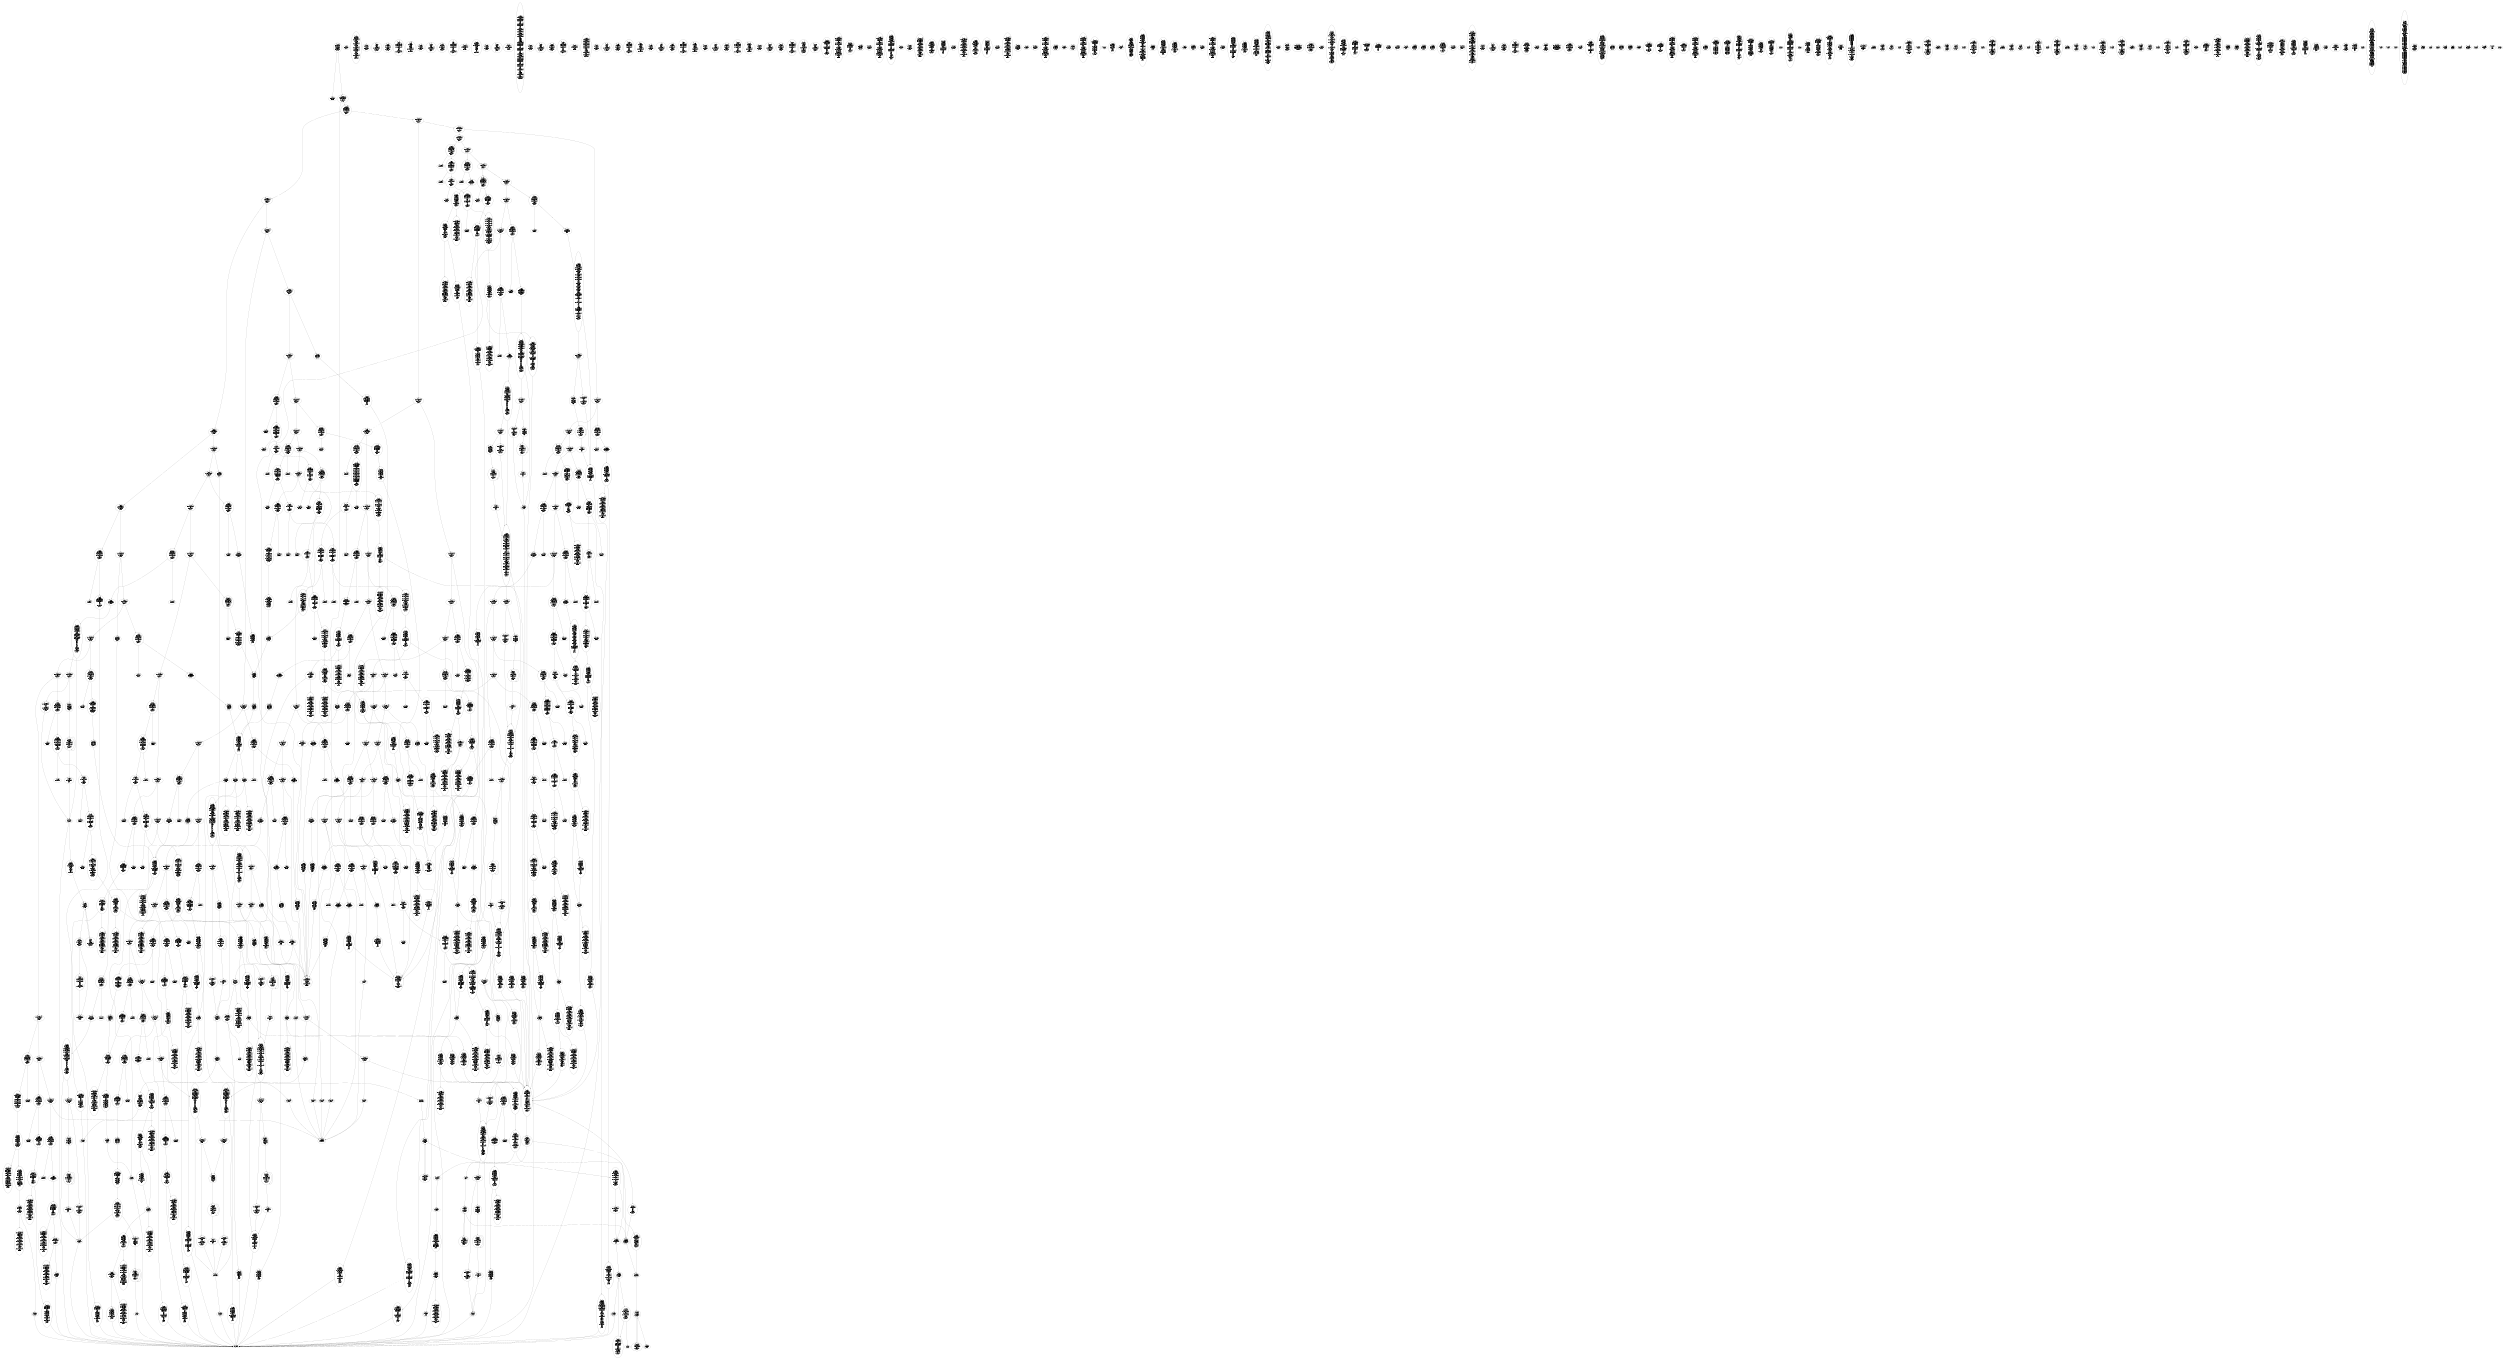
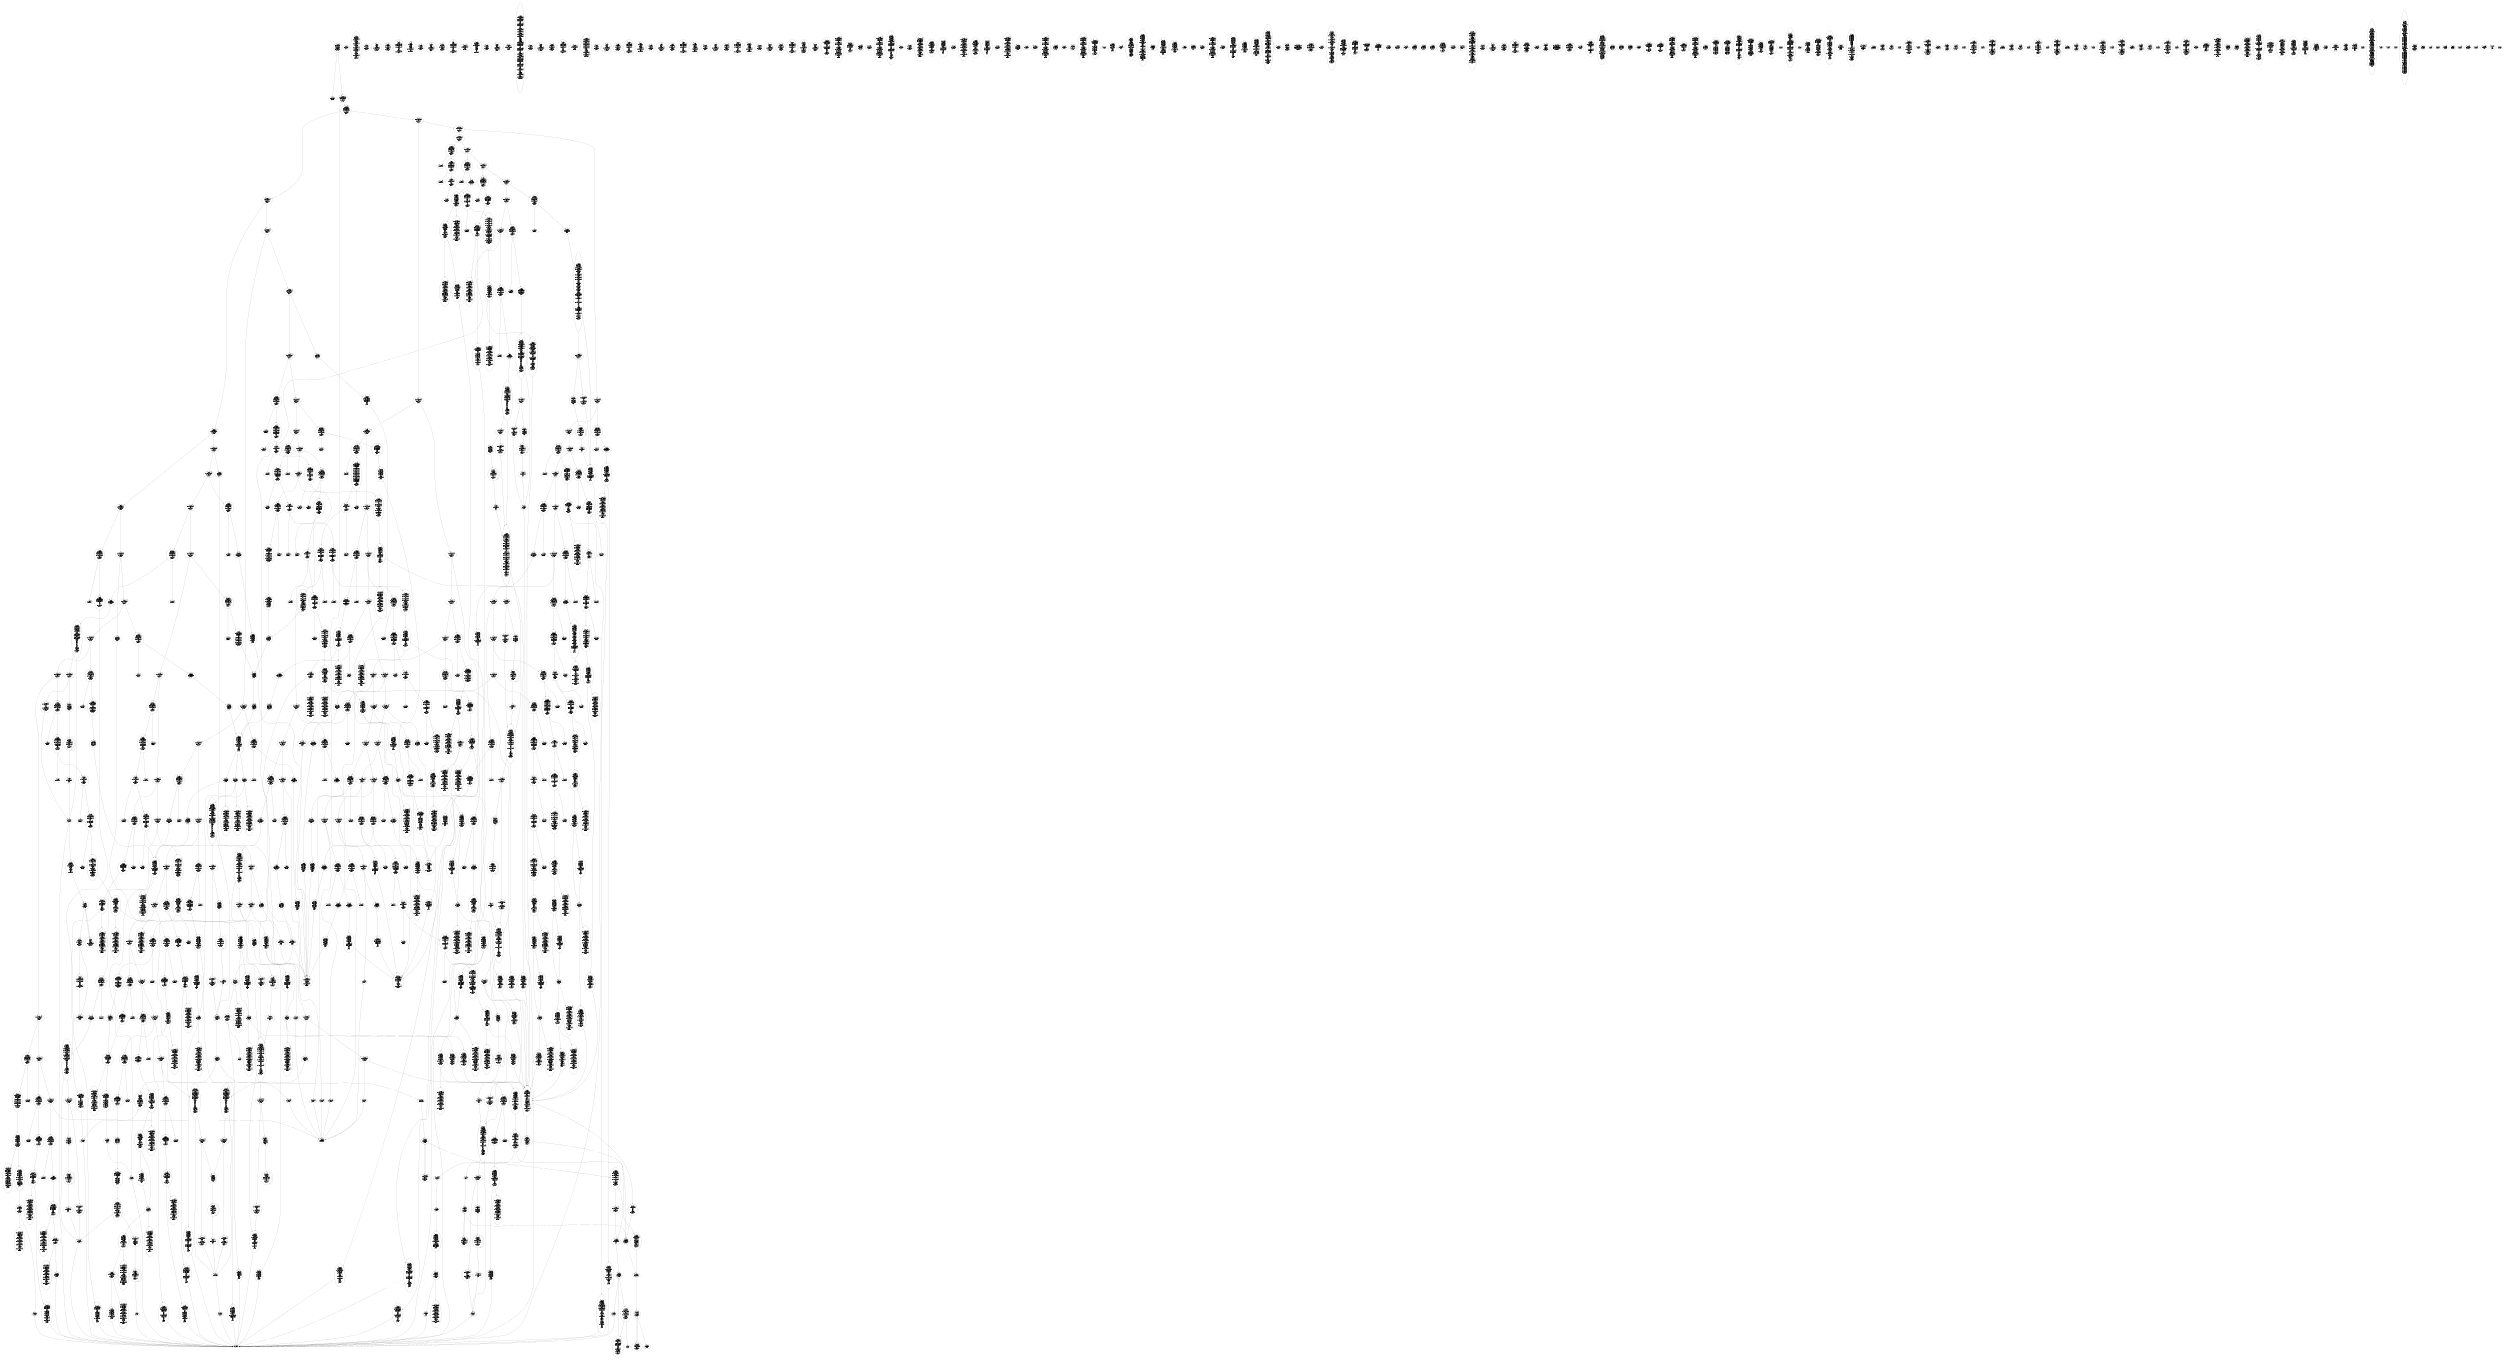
(268, 1210) -> none
